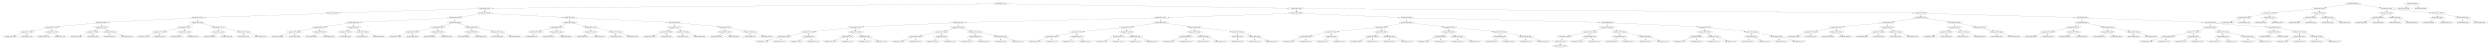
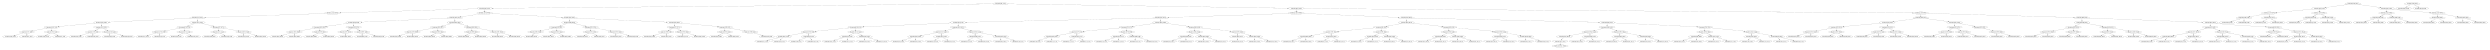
(750, 37) -> none
